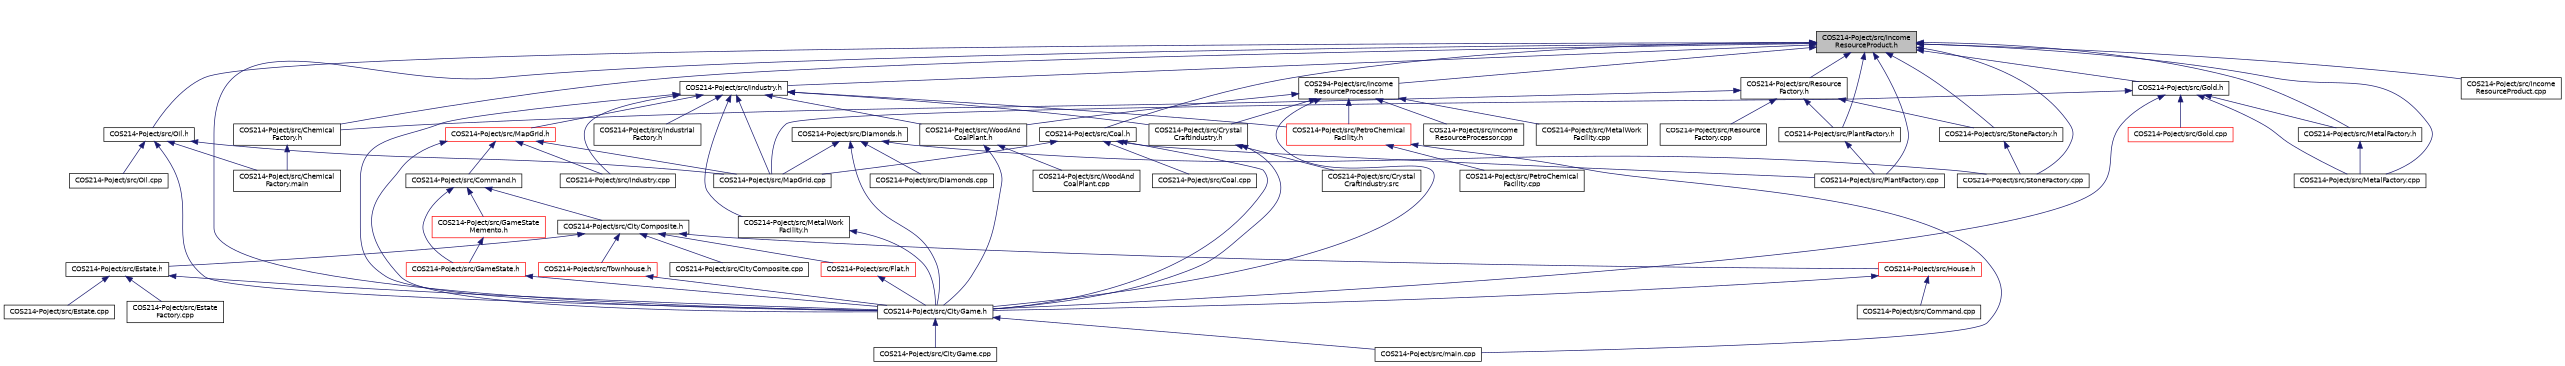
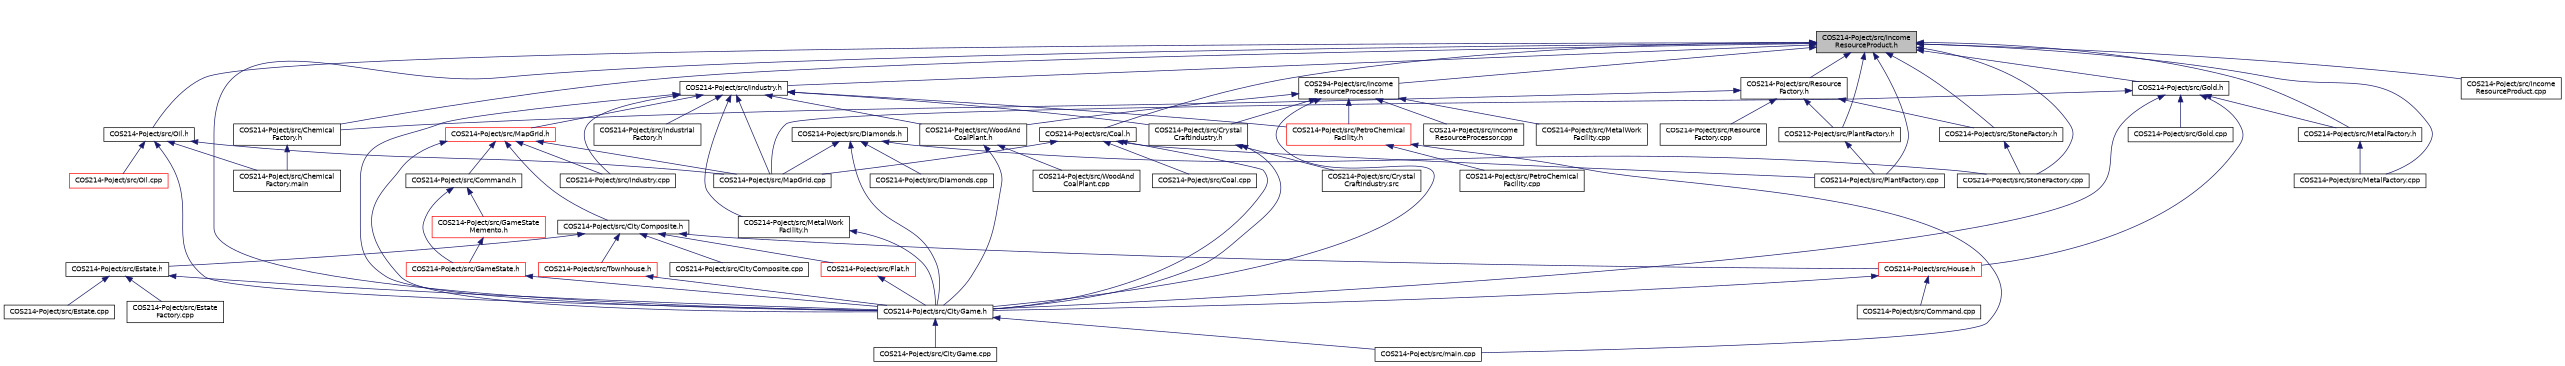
(2277, 134) -> (2153, 218)
(1840, 135) -> (1840, 135)
(2181, 135) -> (2181, 135)
(119, 181) -> (119, 181)
(547, 205) -> (553, 191)
